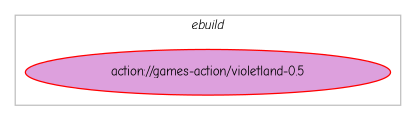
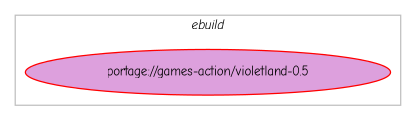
(208, 72) -> (208, 72)
